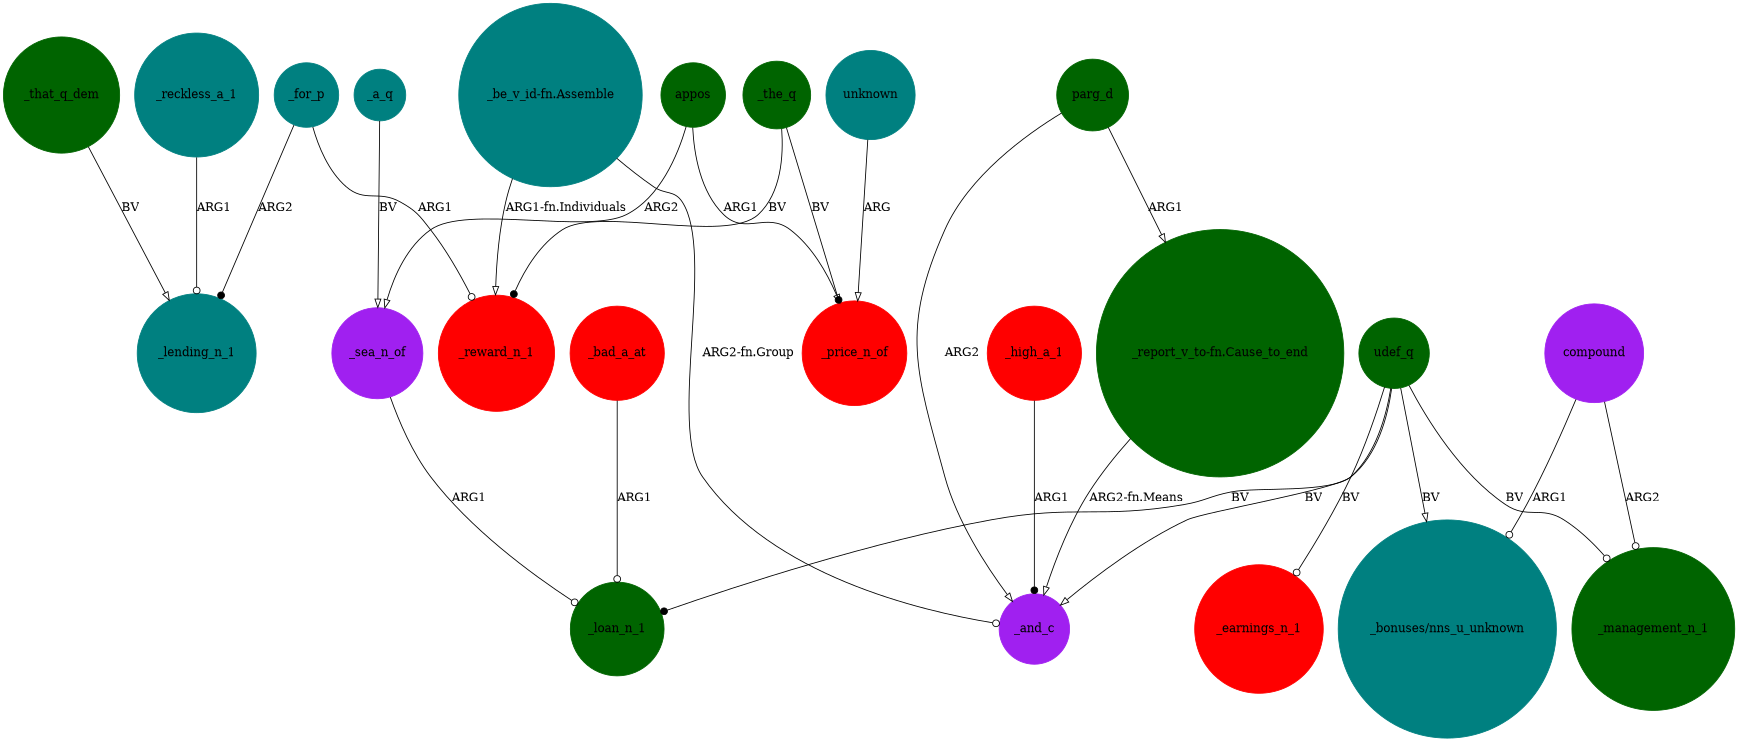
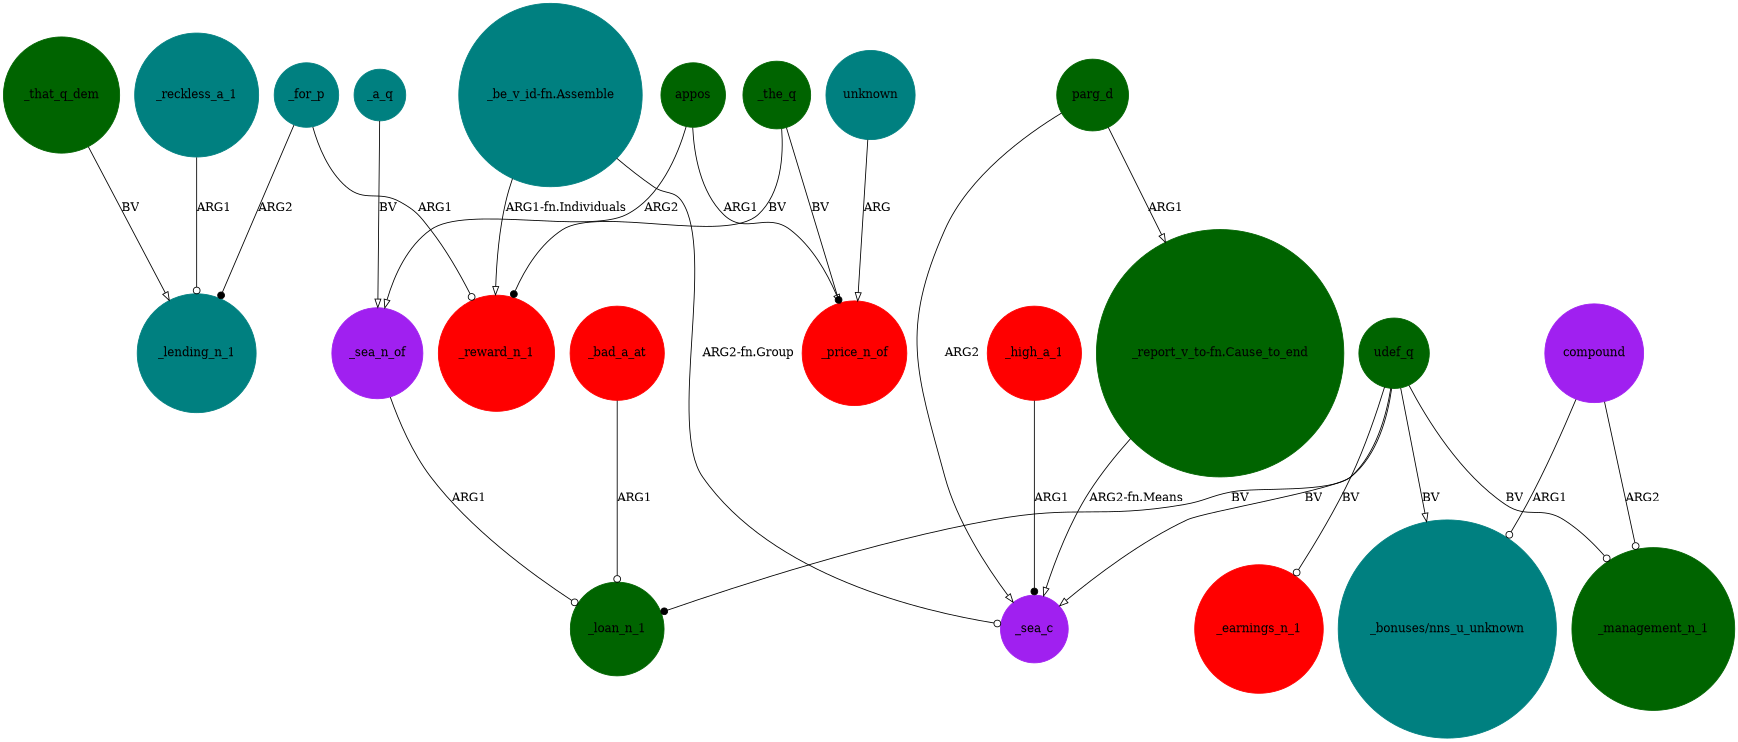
(1034, 629) -> (1034, 629)
